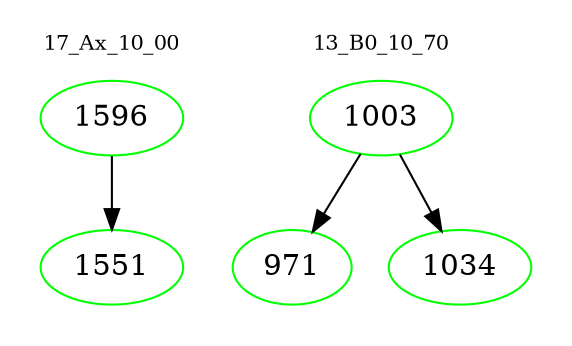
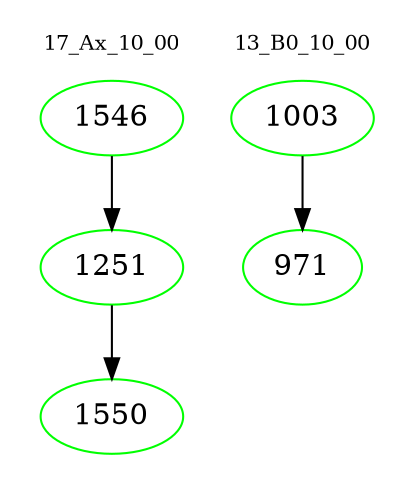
(381, 45) -> (303, 45)
(112, 118) -> (112, 118)
(112, 267) -> (112, 267)
(460, 267) -> none
none -> (112, 417)
